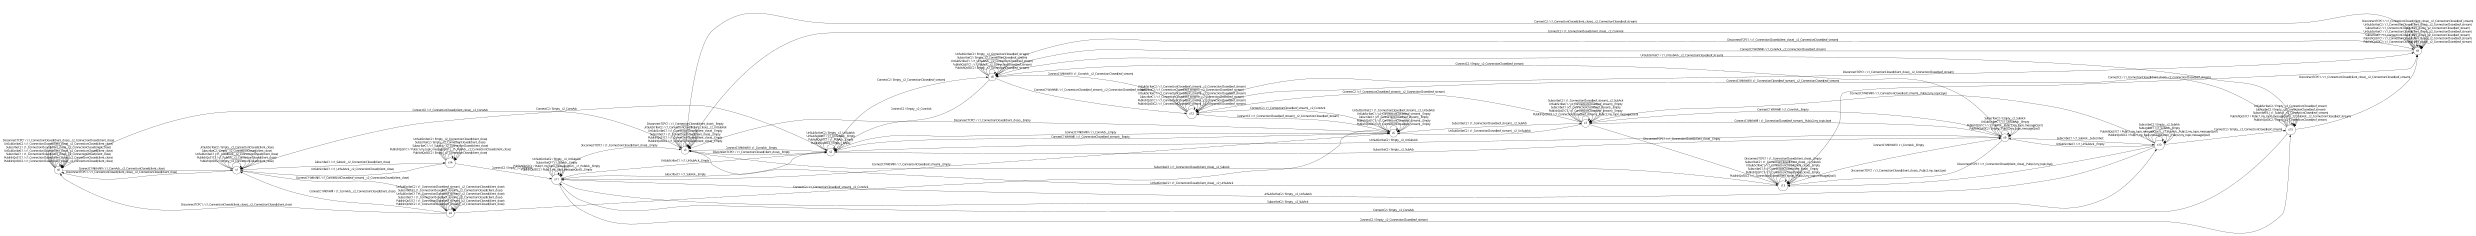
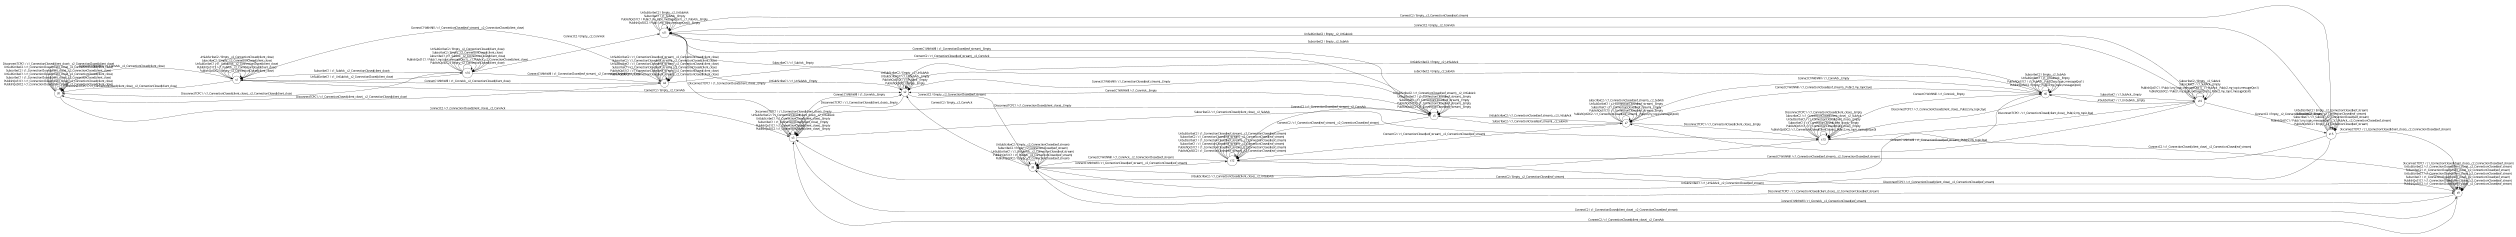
none -> (566, 77)
none -> (265, 96)
(2080, 138) -> (2121, 95)
